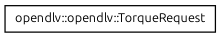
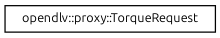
(110, 19) -> (110, 19)
